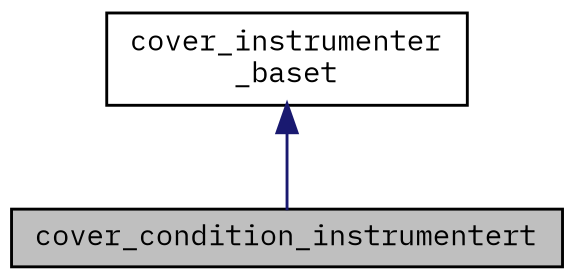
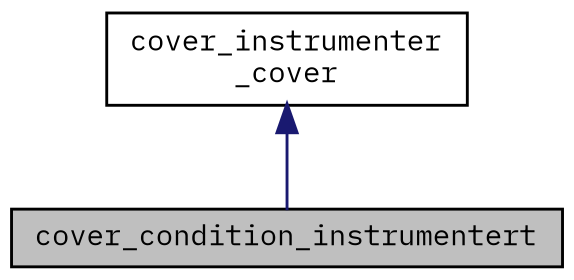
(287, 59) -> (287, 59)
